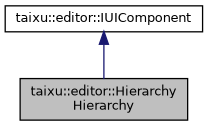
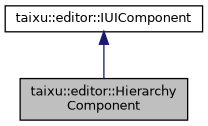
(104, 99) -> (104, 99)
